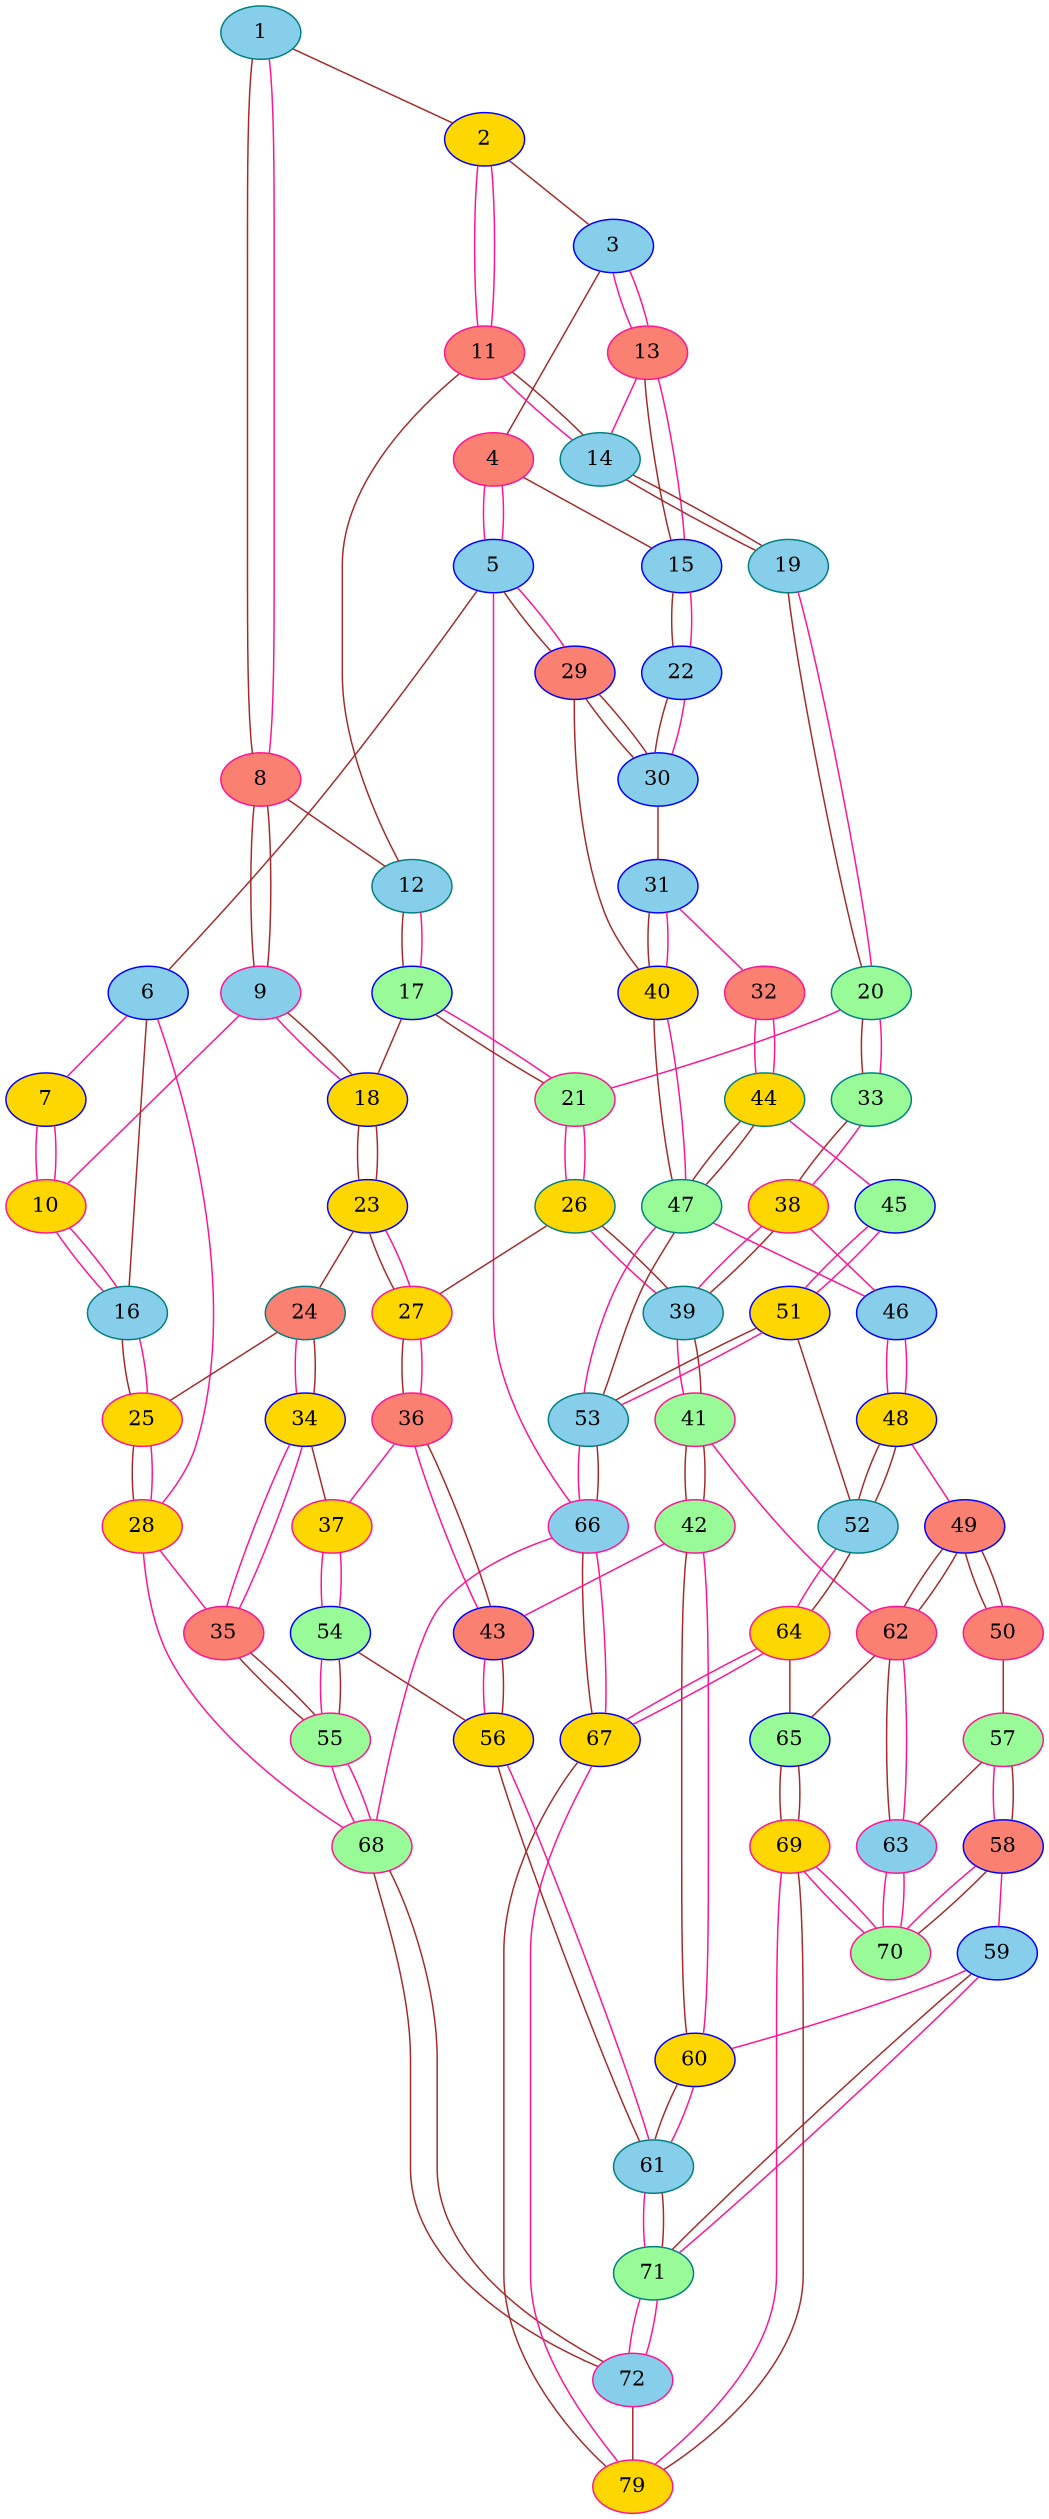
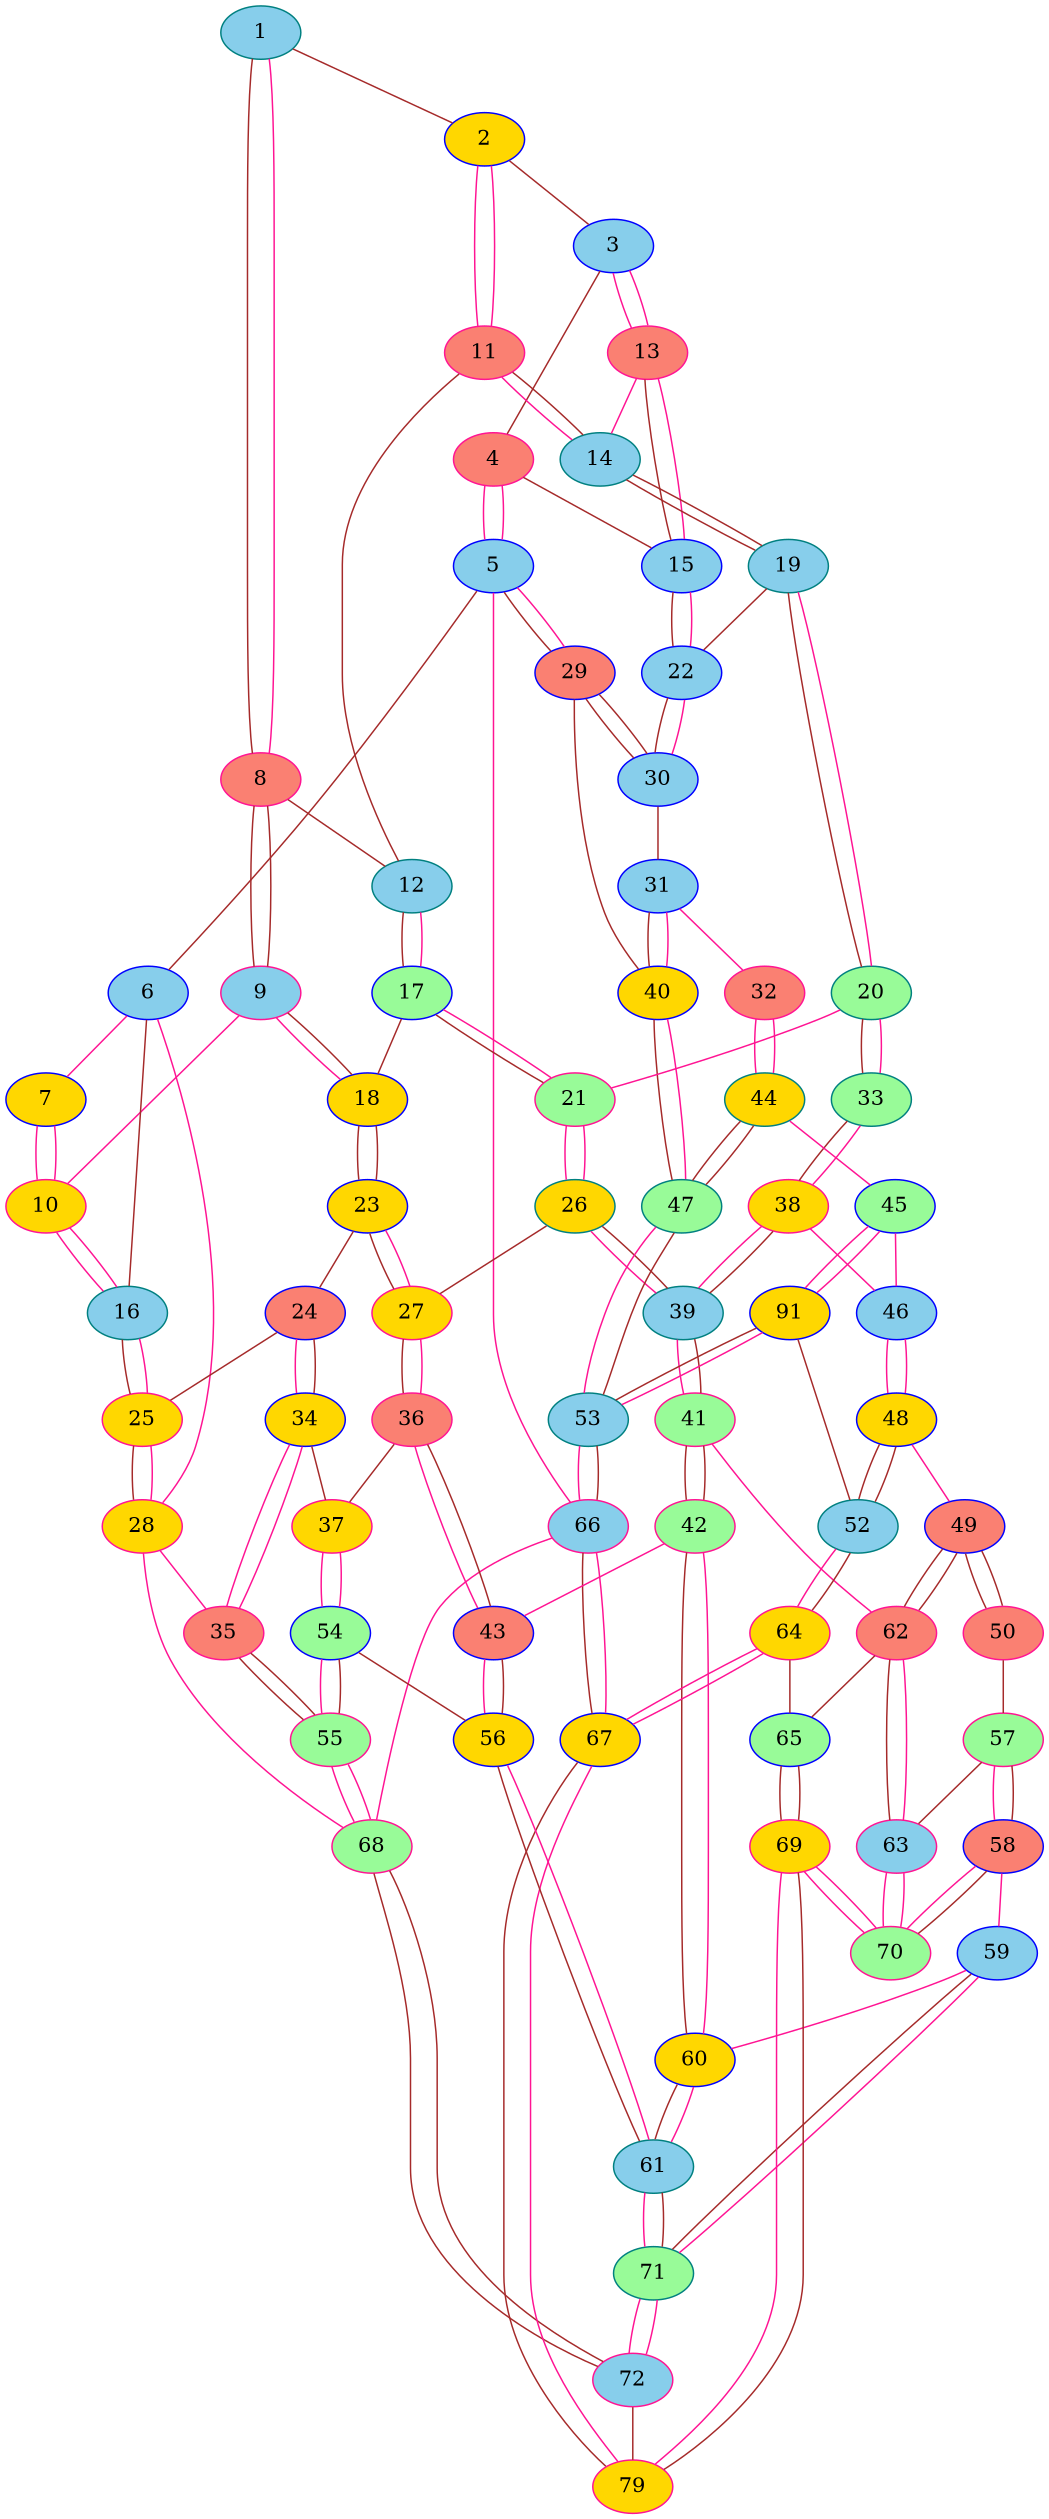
none -> (735, 619)
(789, 1260) -> (896, 1260)
(305, 1313) -> (305, 1313)
(790, 1313) -> (790, 1313)
(372, 1473) -> (372, 1473)
